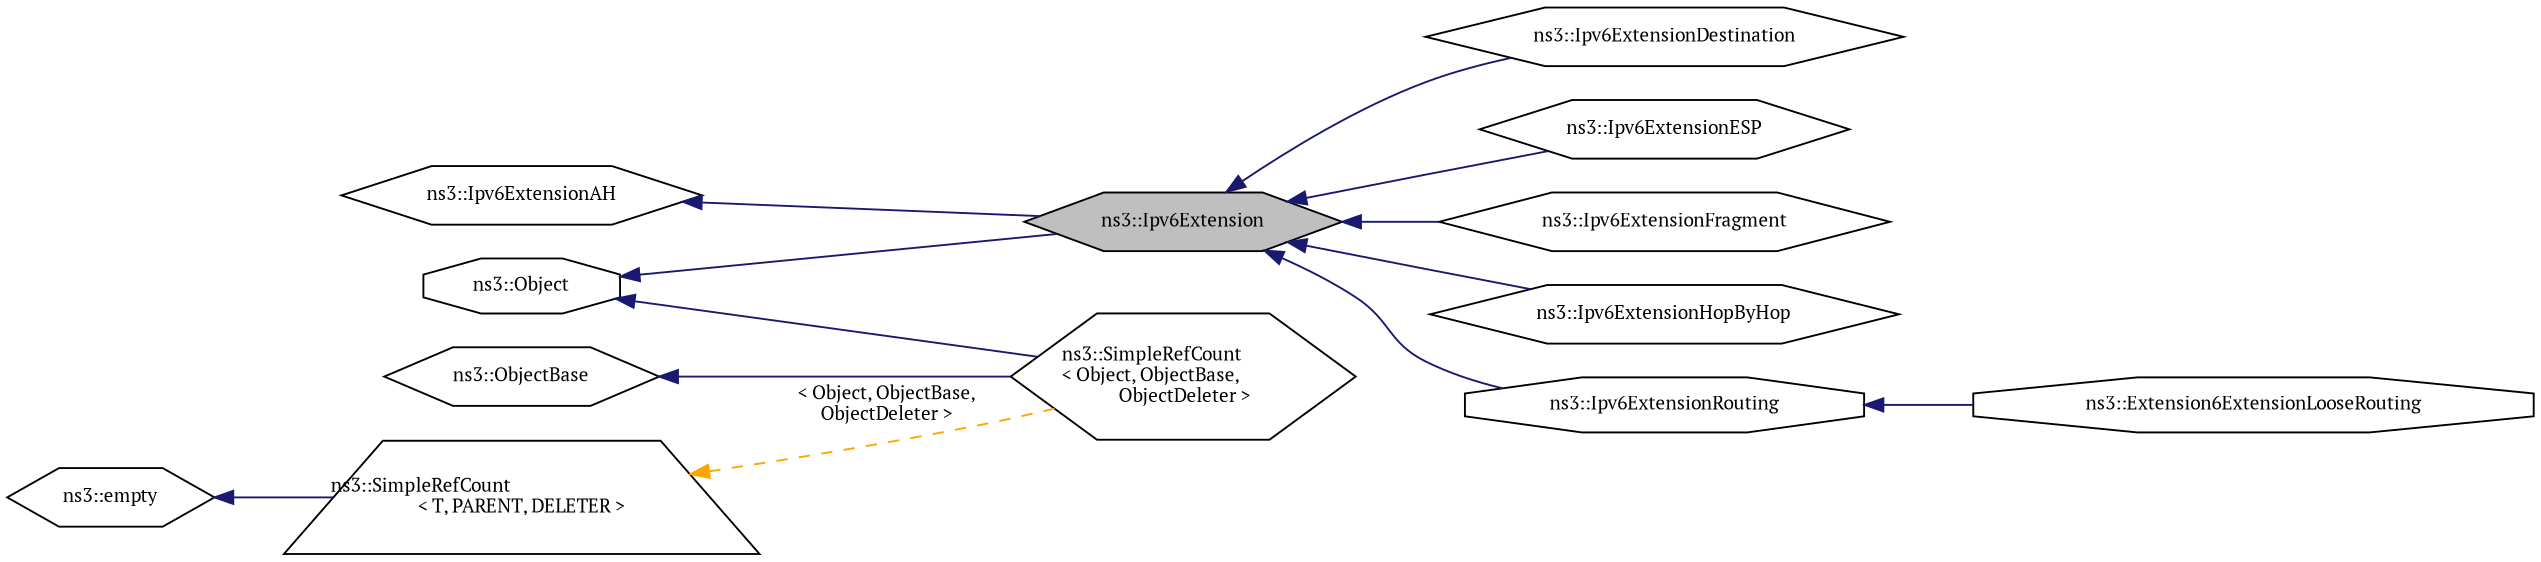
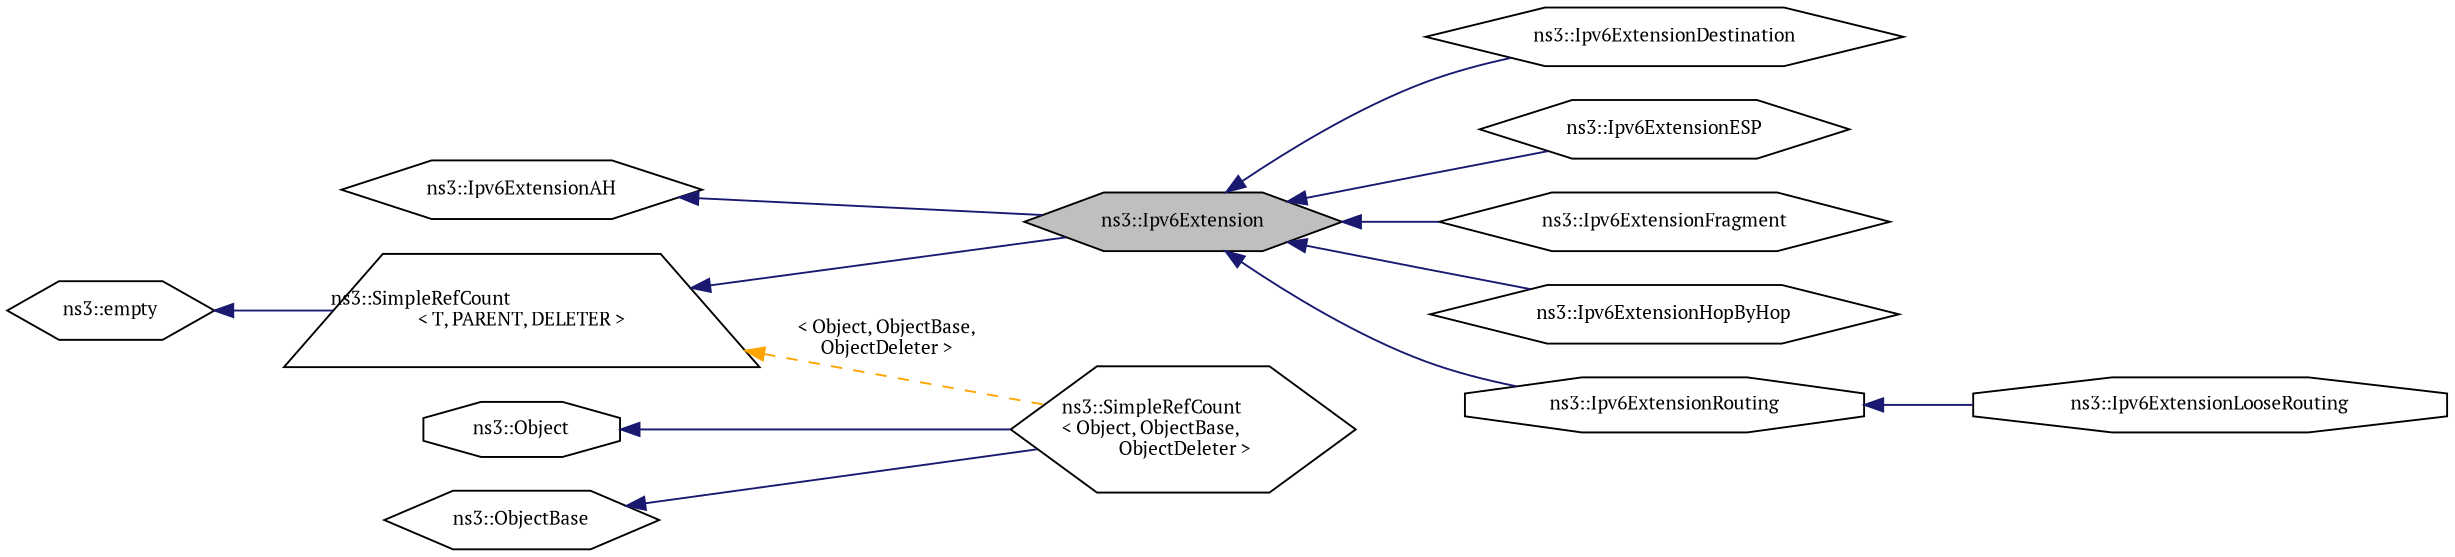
(848, 254) -> (888, 261)
(2253, 405) -> (2210, 405)
